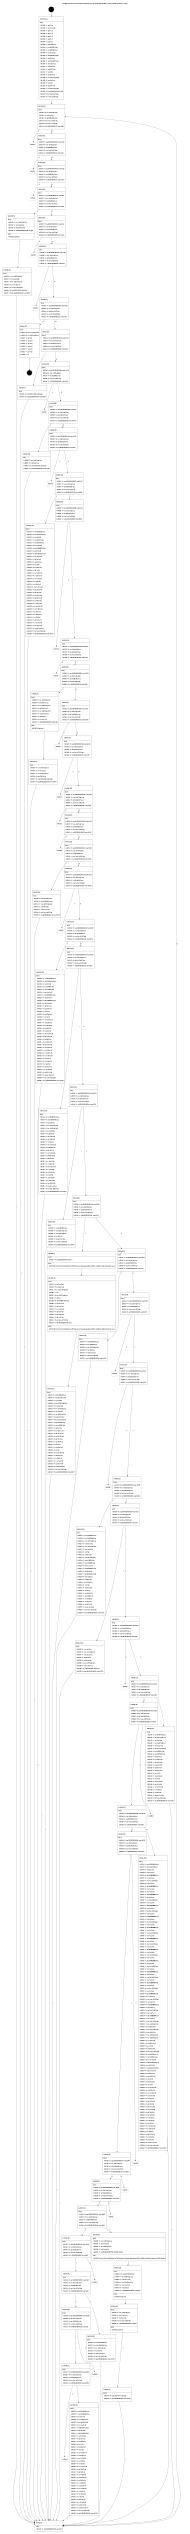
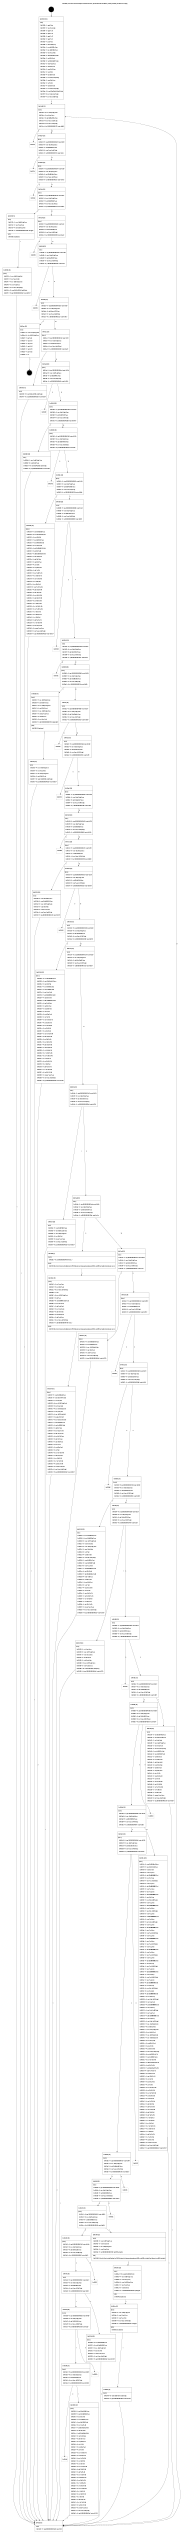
(59, 824) -> none
(53, 1151) -> none
